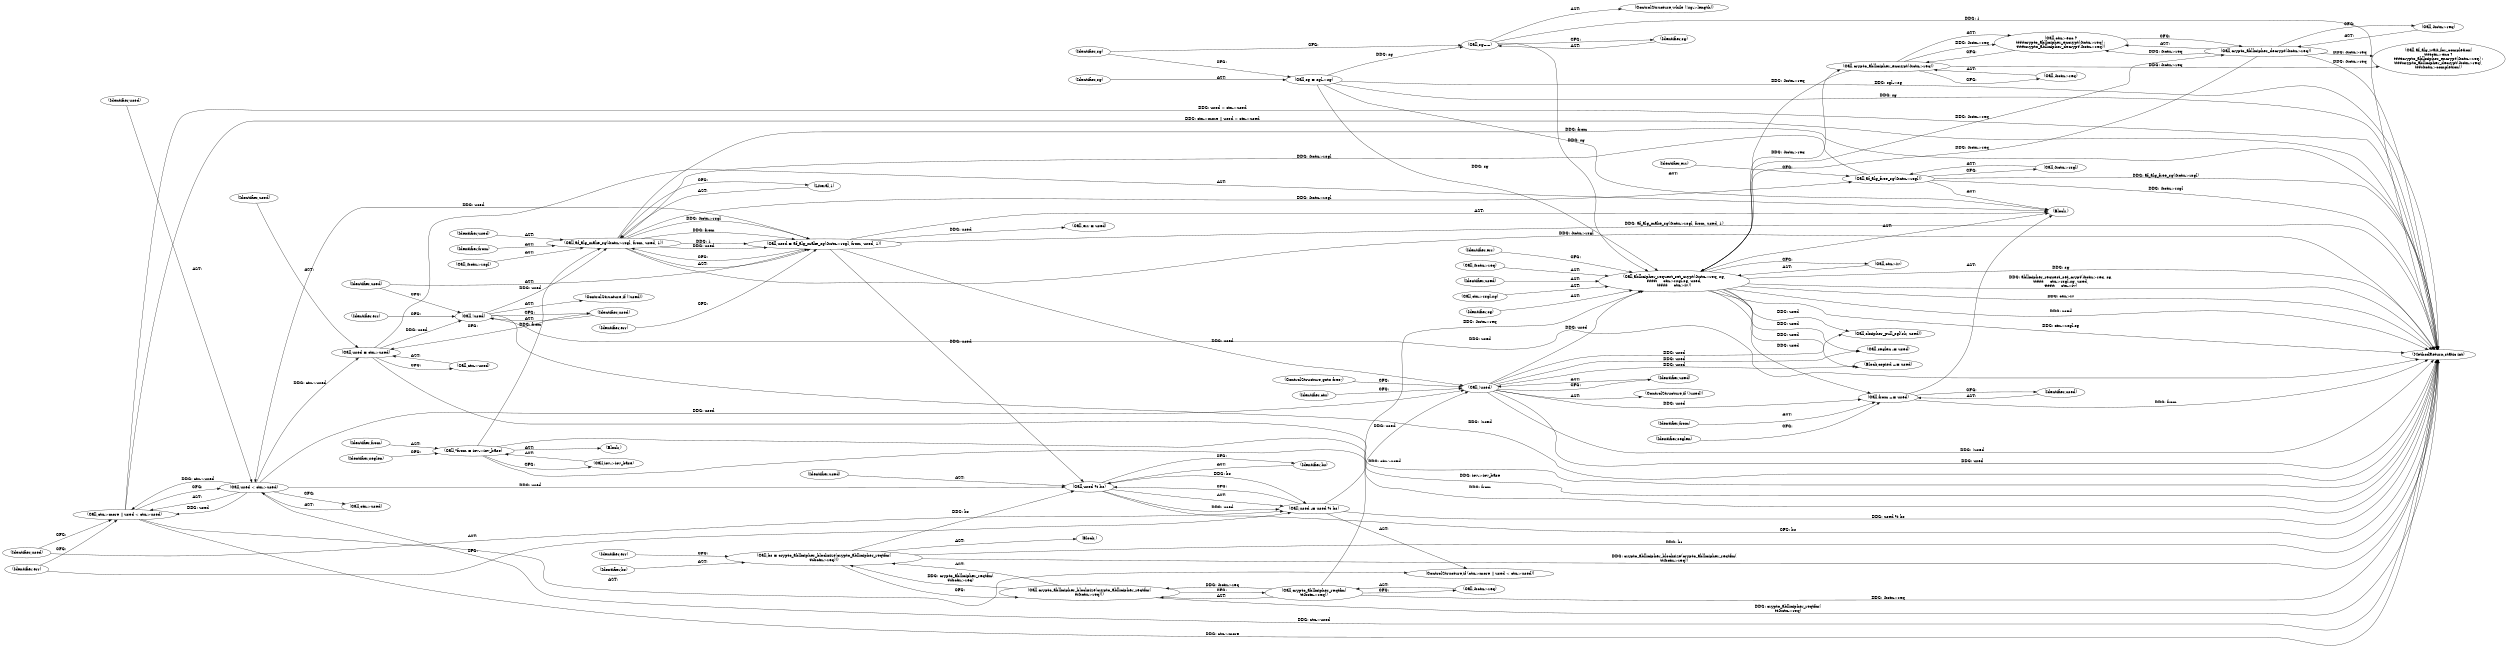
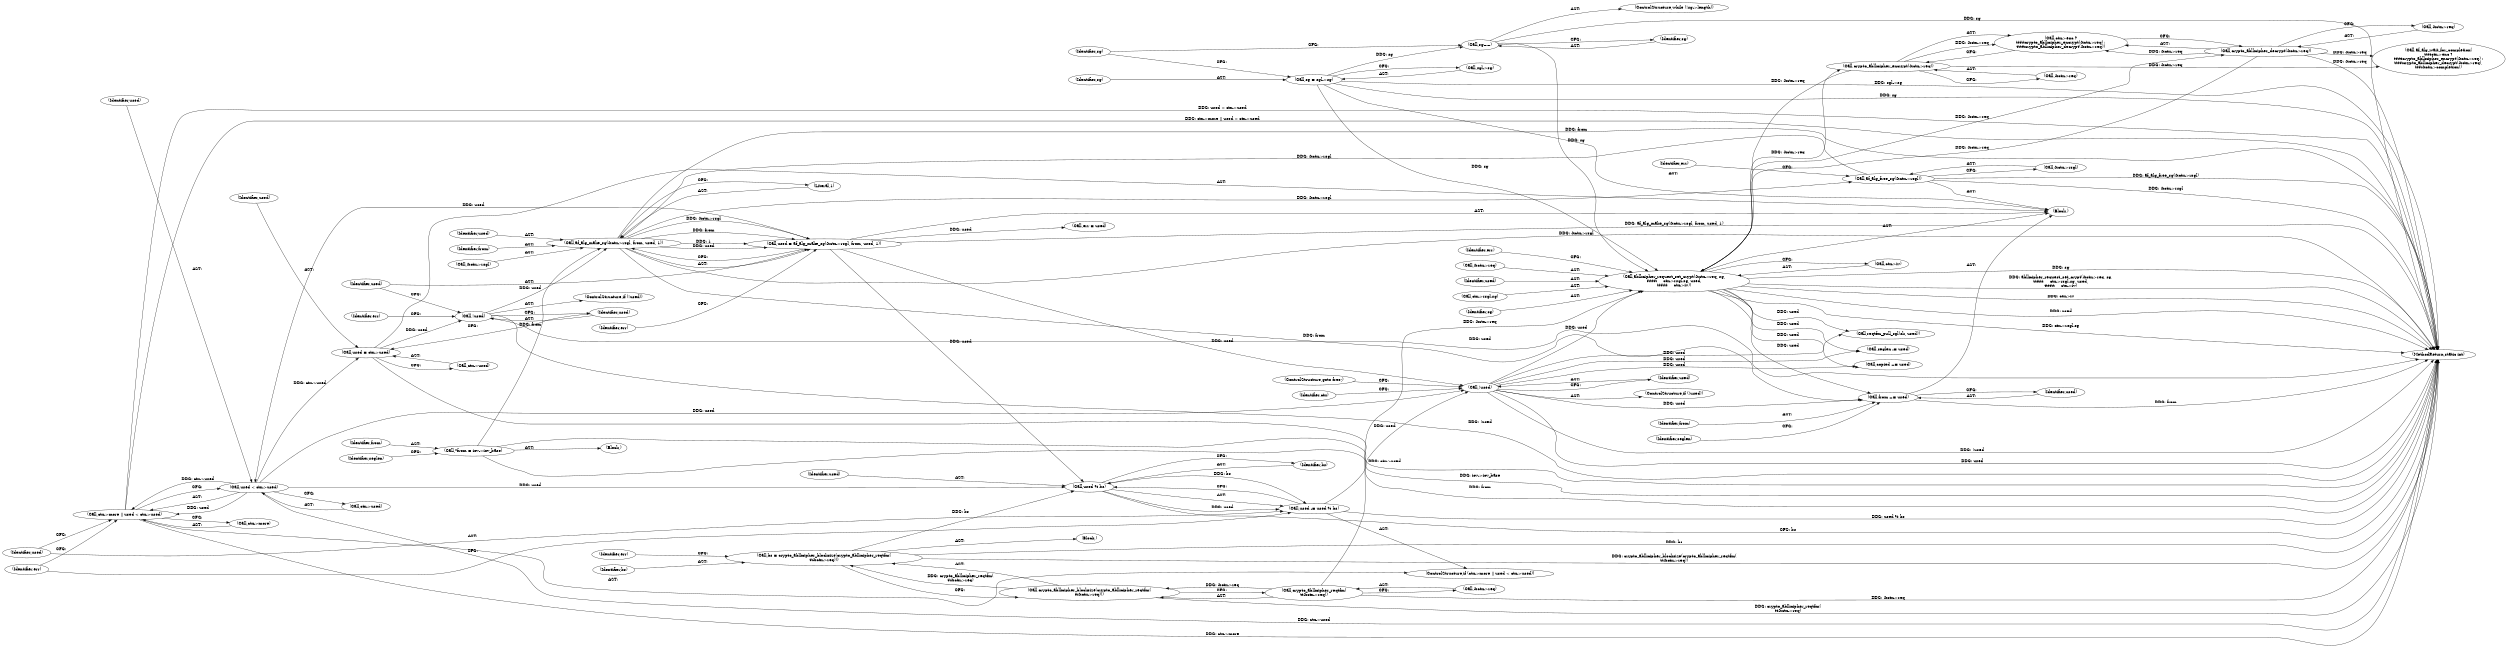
(1972, 19) -> (1972, 19)
none -> (1480, 68)
(1888, 334) -> (1888, 334)
none -> (1250, 337)
(1888, 365) -> (1888, 365)
(614, 464) -> none
none -> (254, 524)
